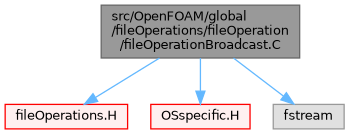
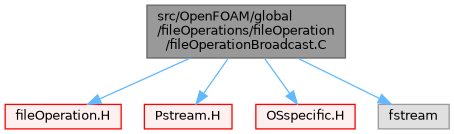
(66, 117) -> (63, 117)
none -> (188, 117)
